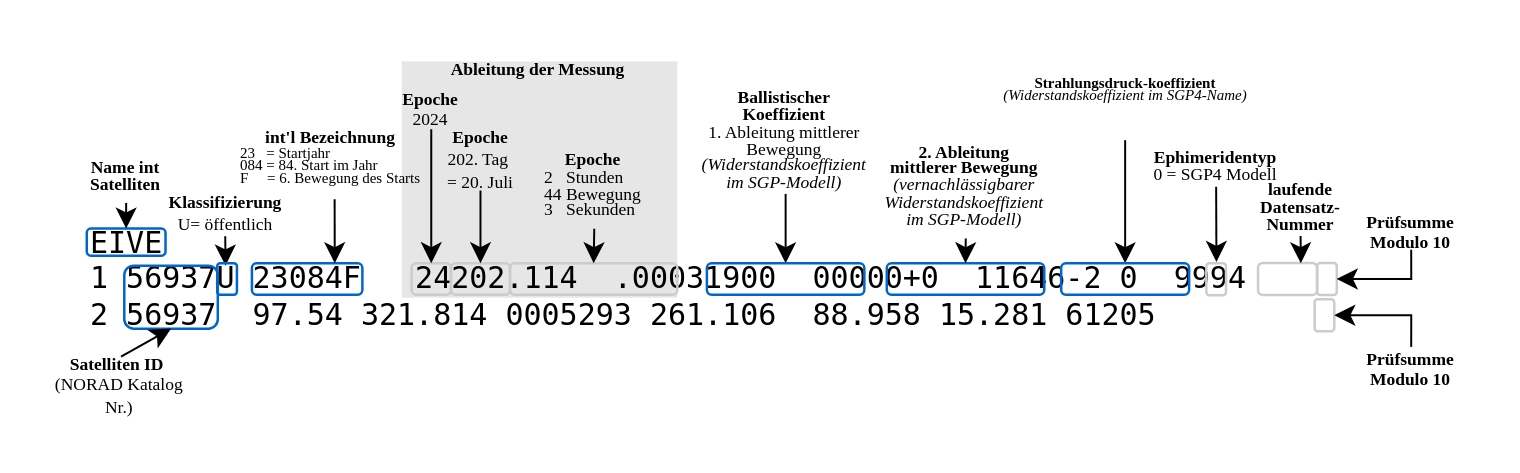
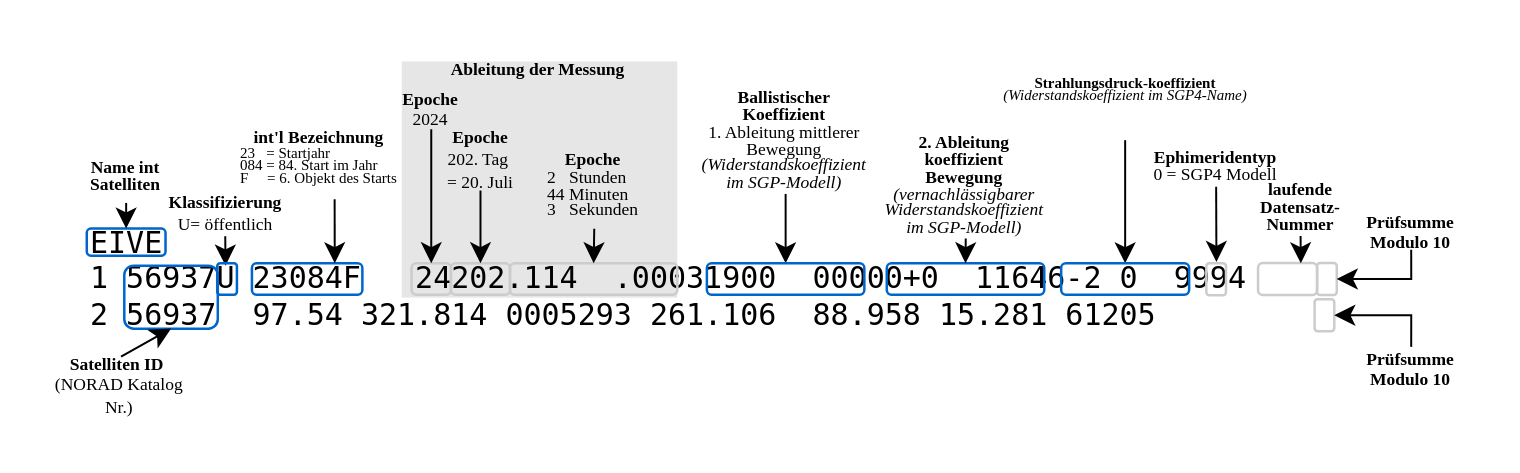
(336, 159) -> (336, 159)
(594, 184) -> (594, 184)
(965, 184) -> (965, 184)
